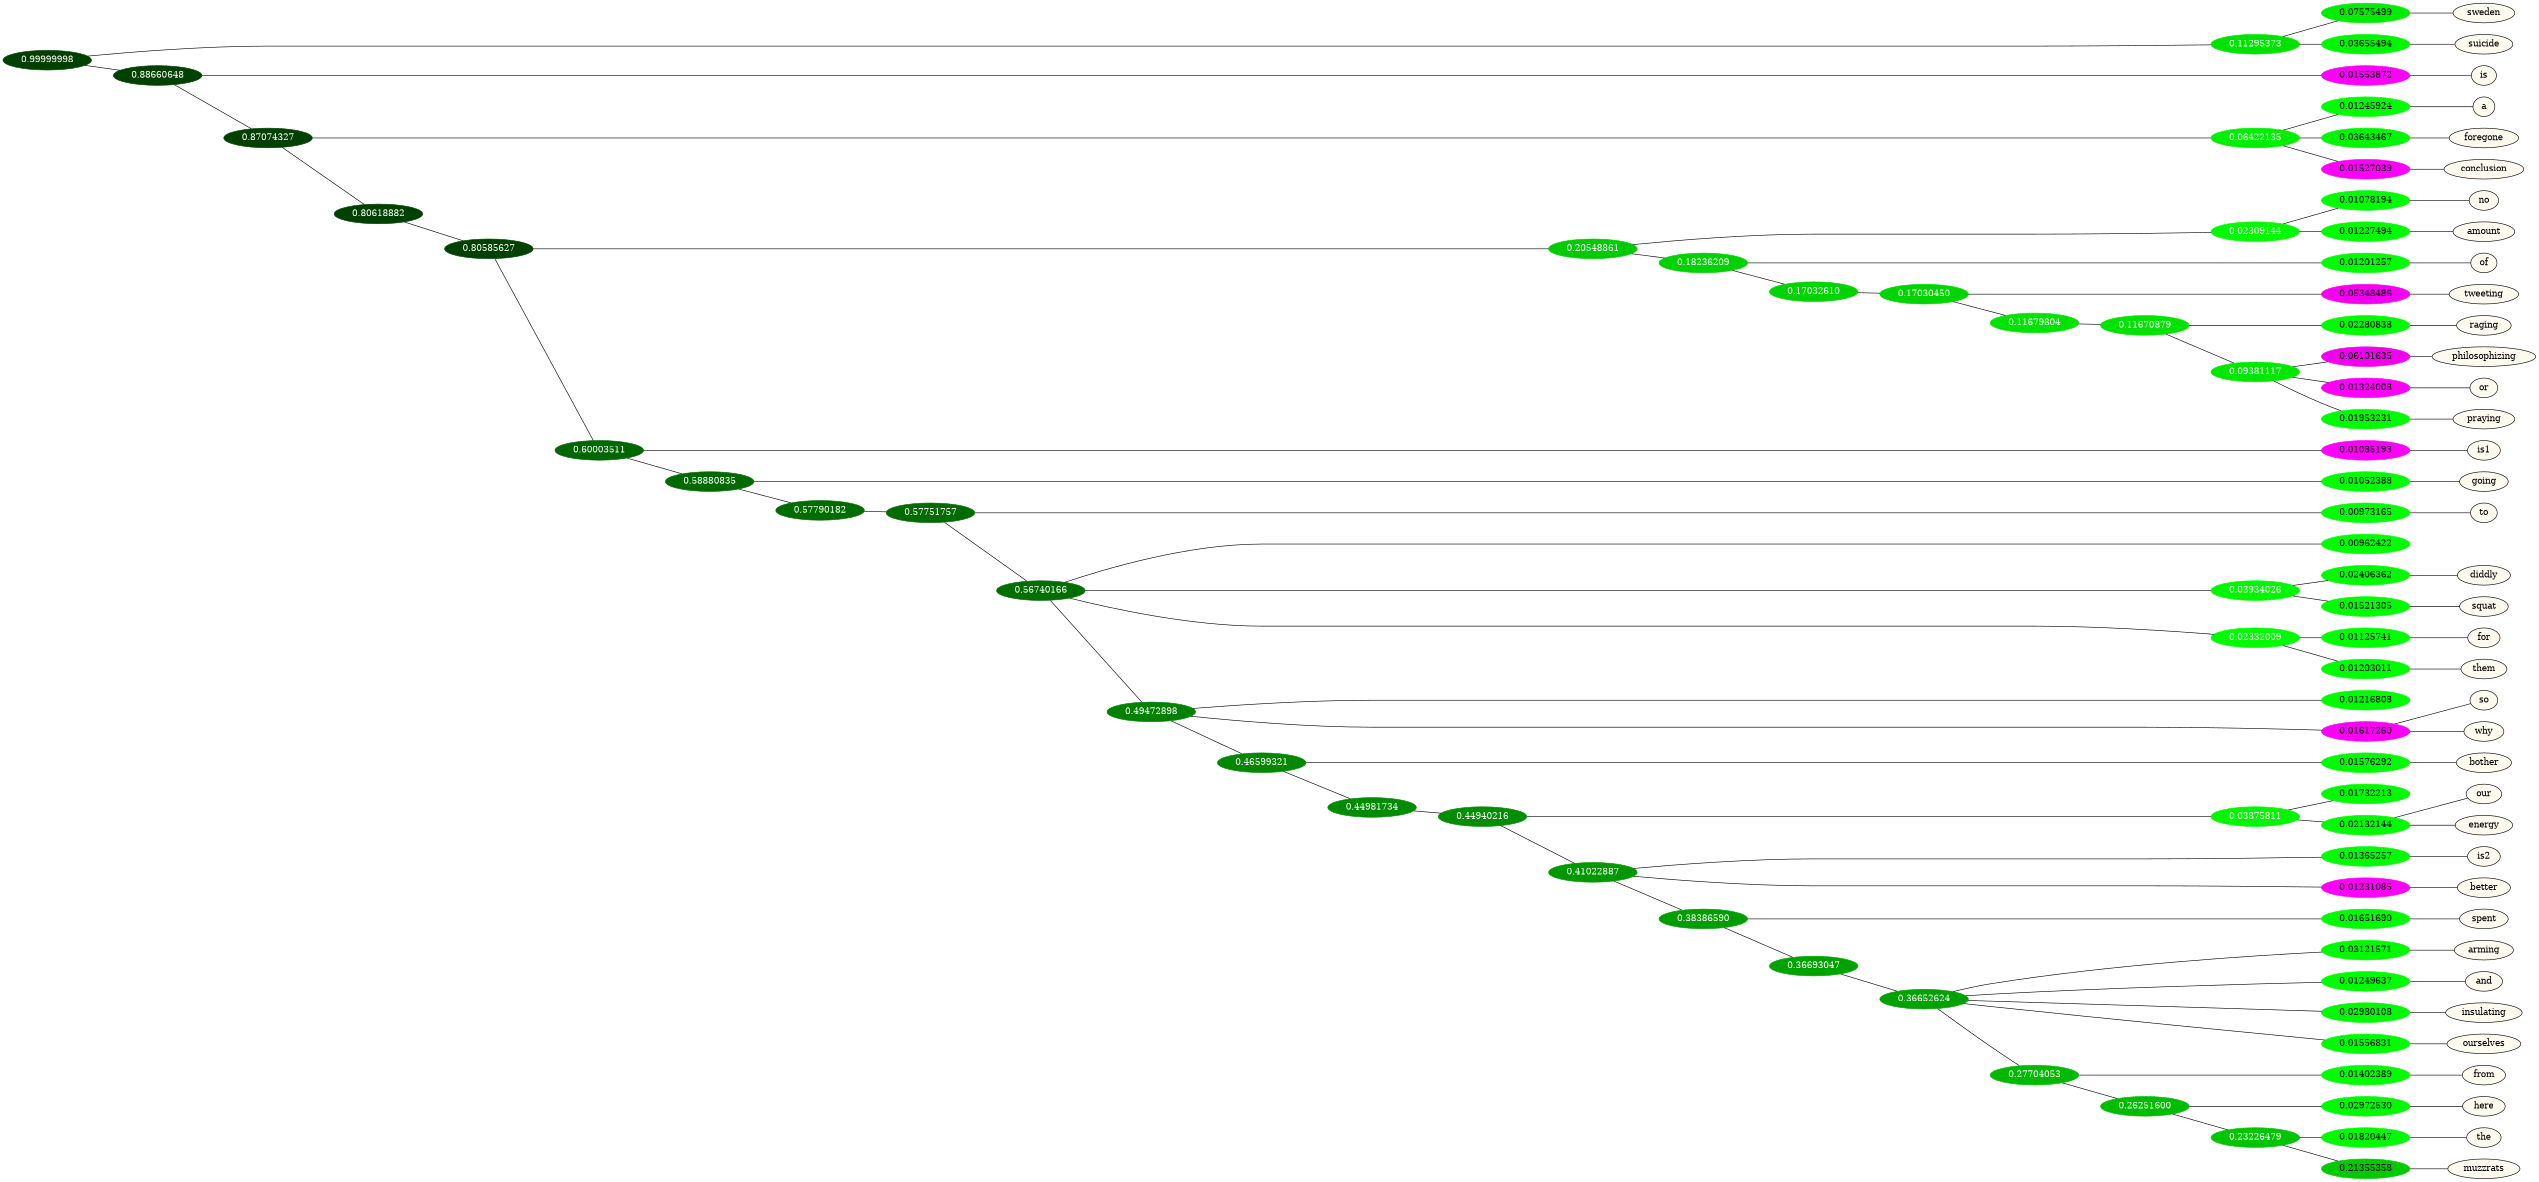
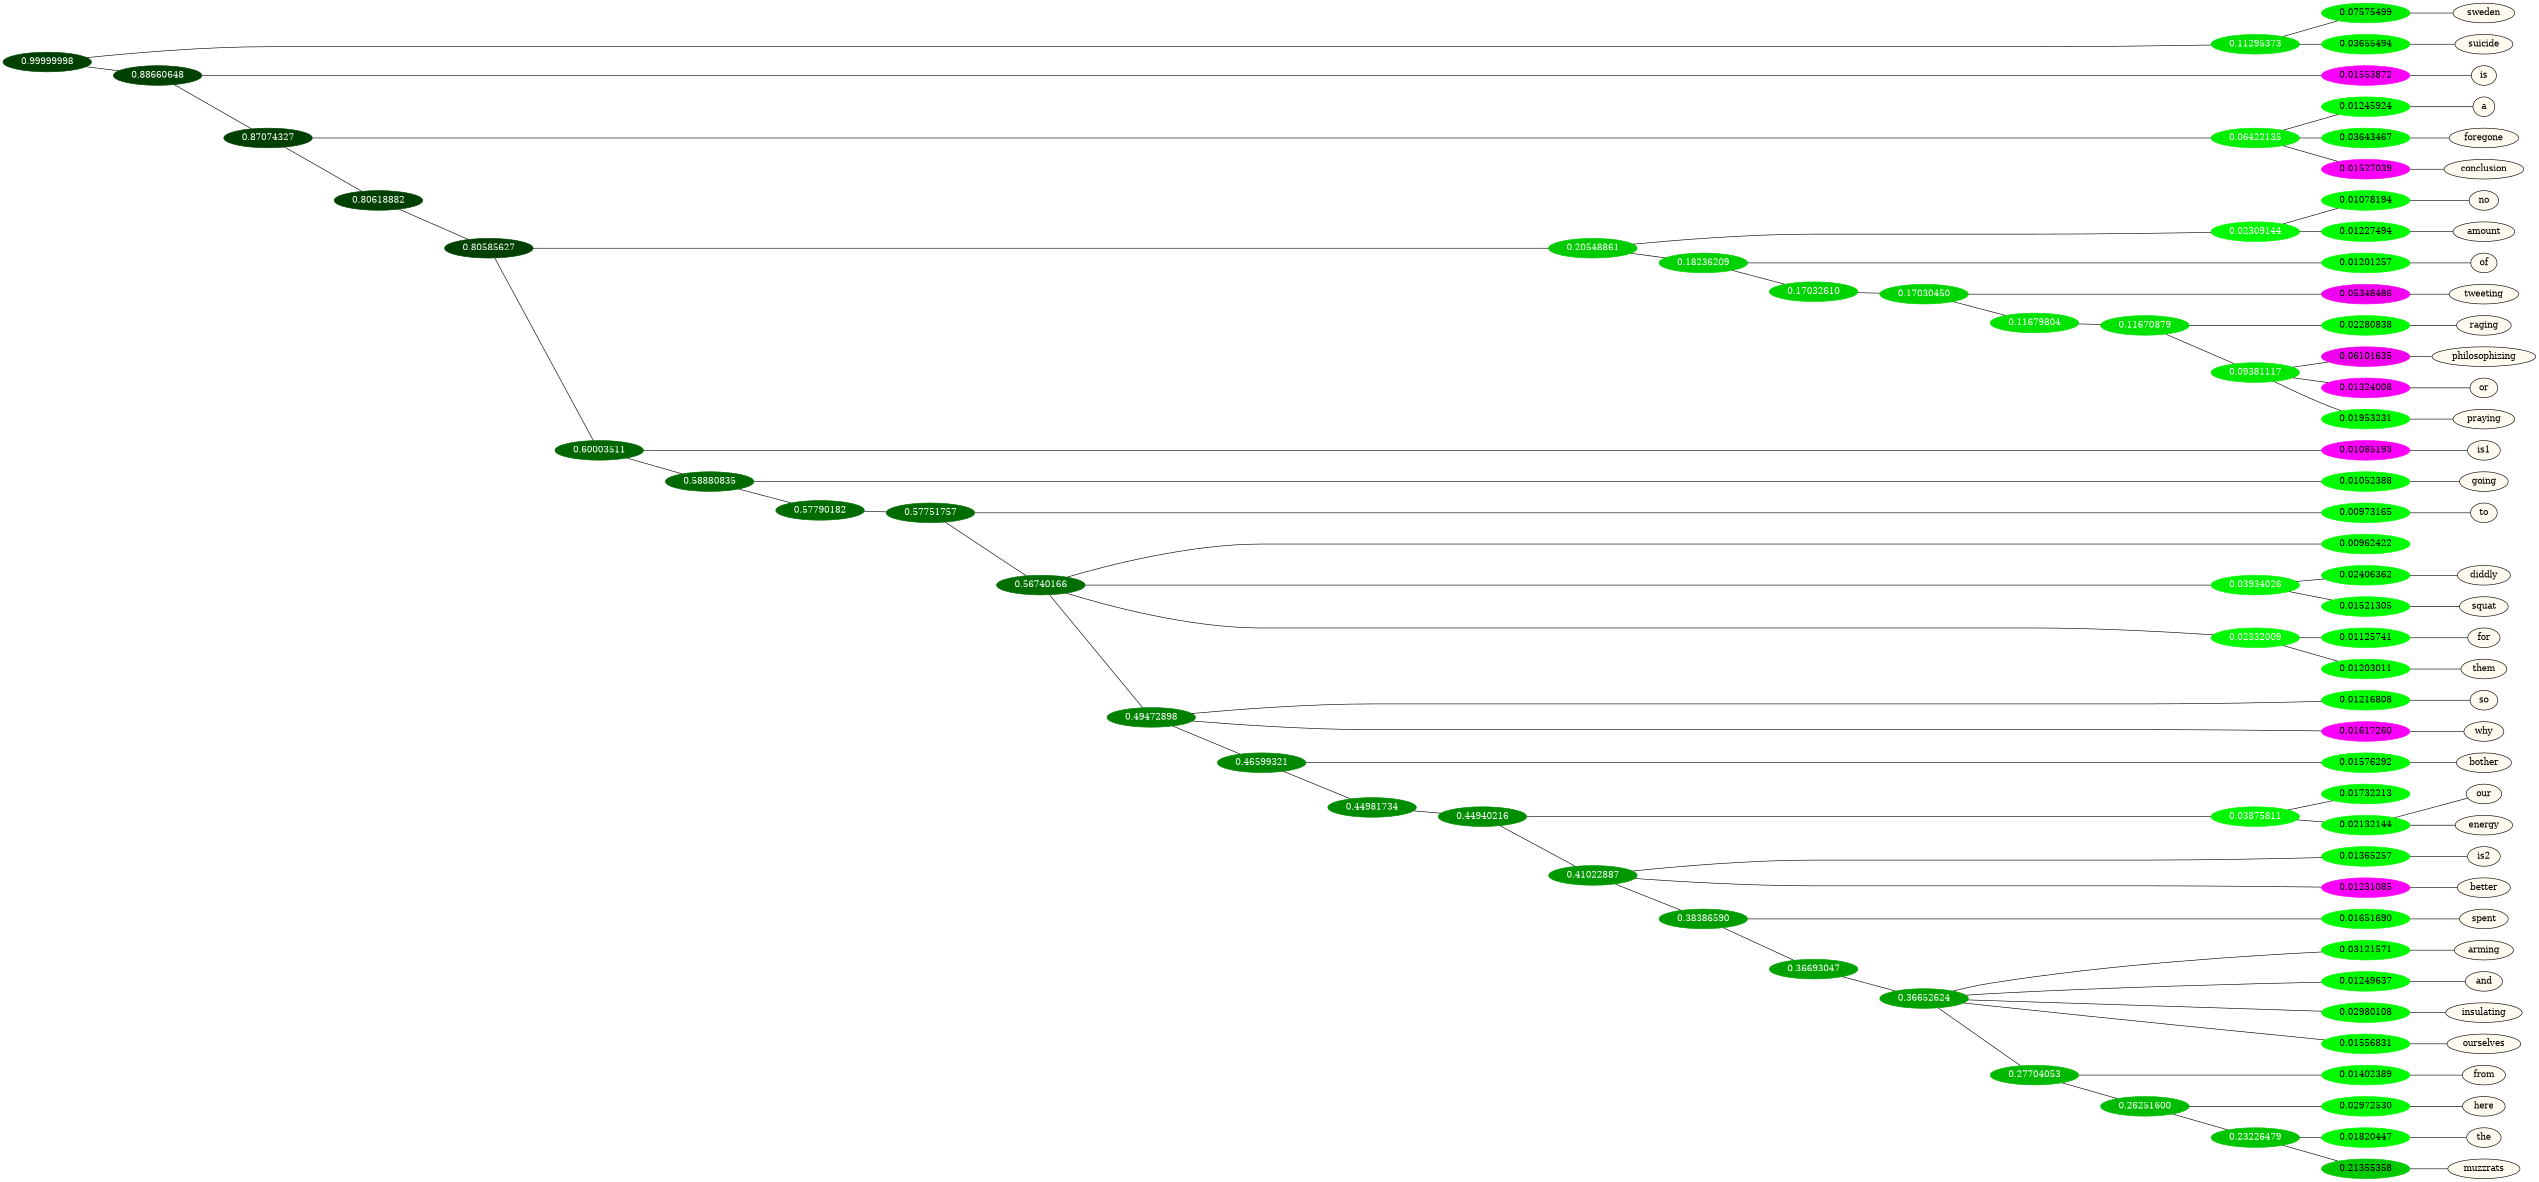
(2433, 714) -> (2440, 700)
